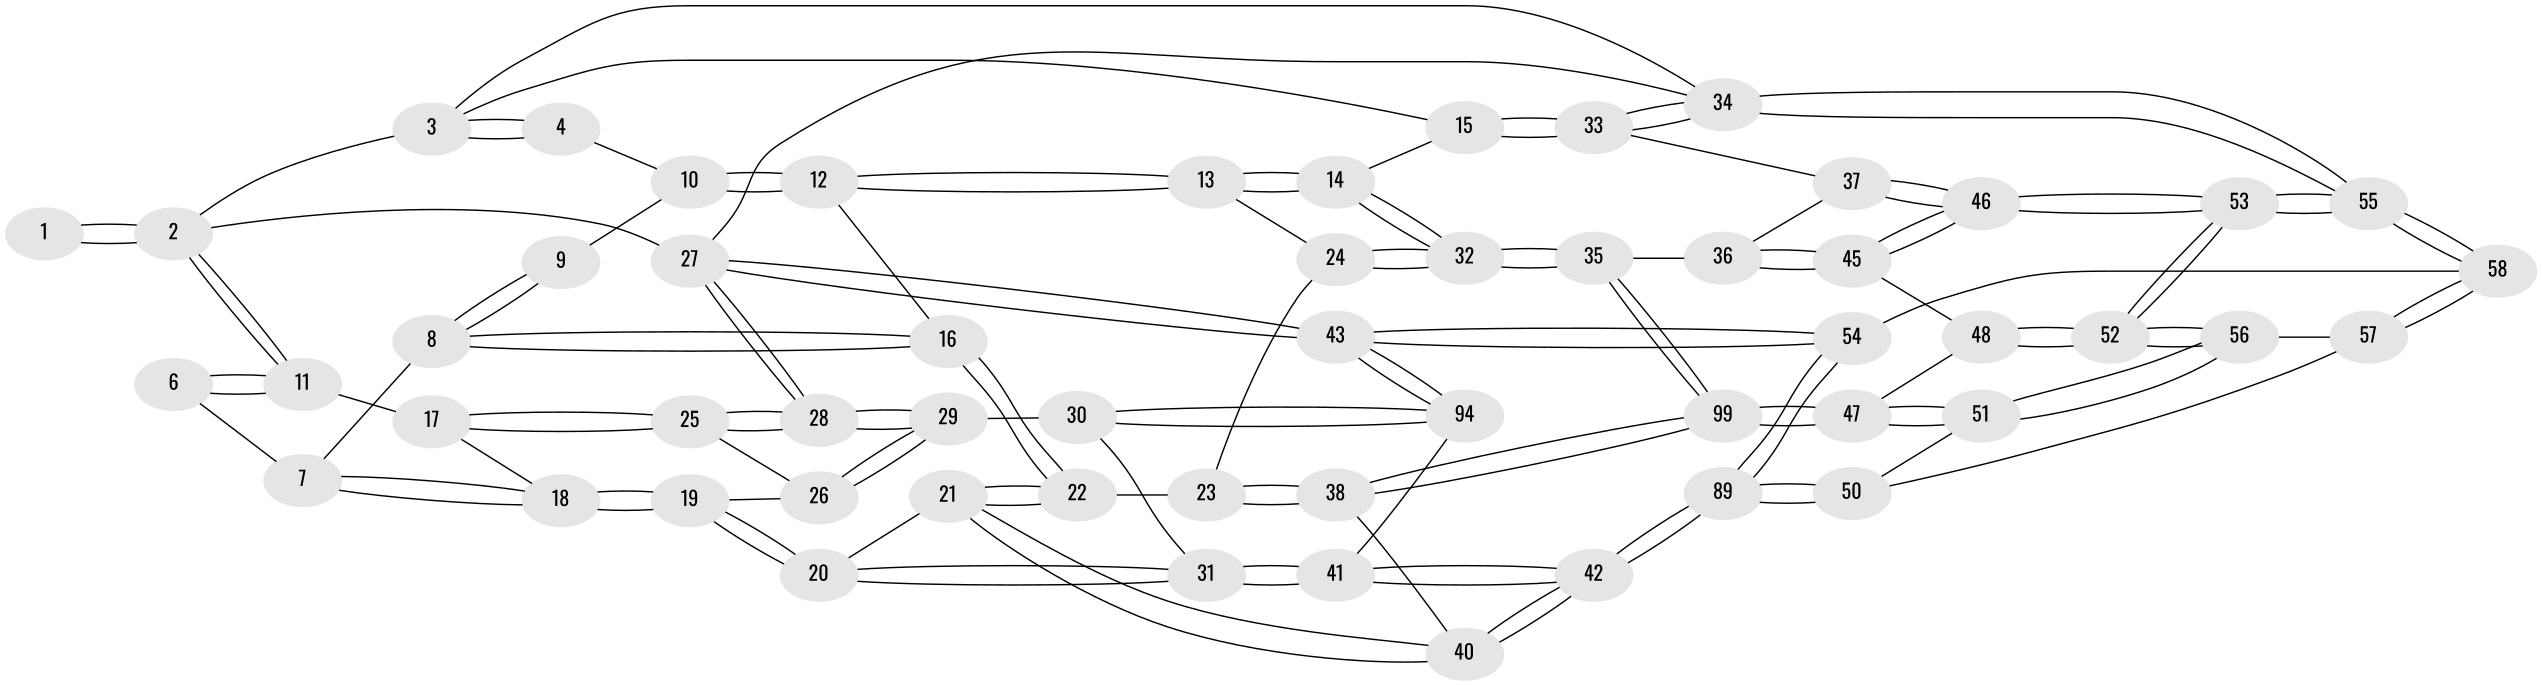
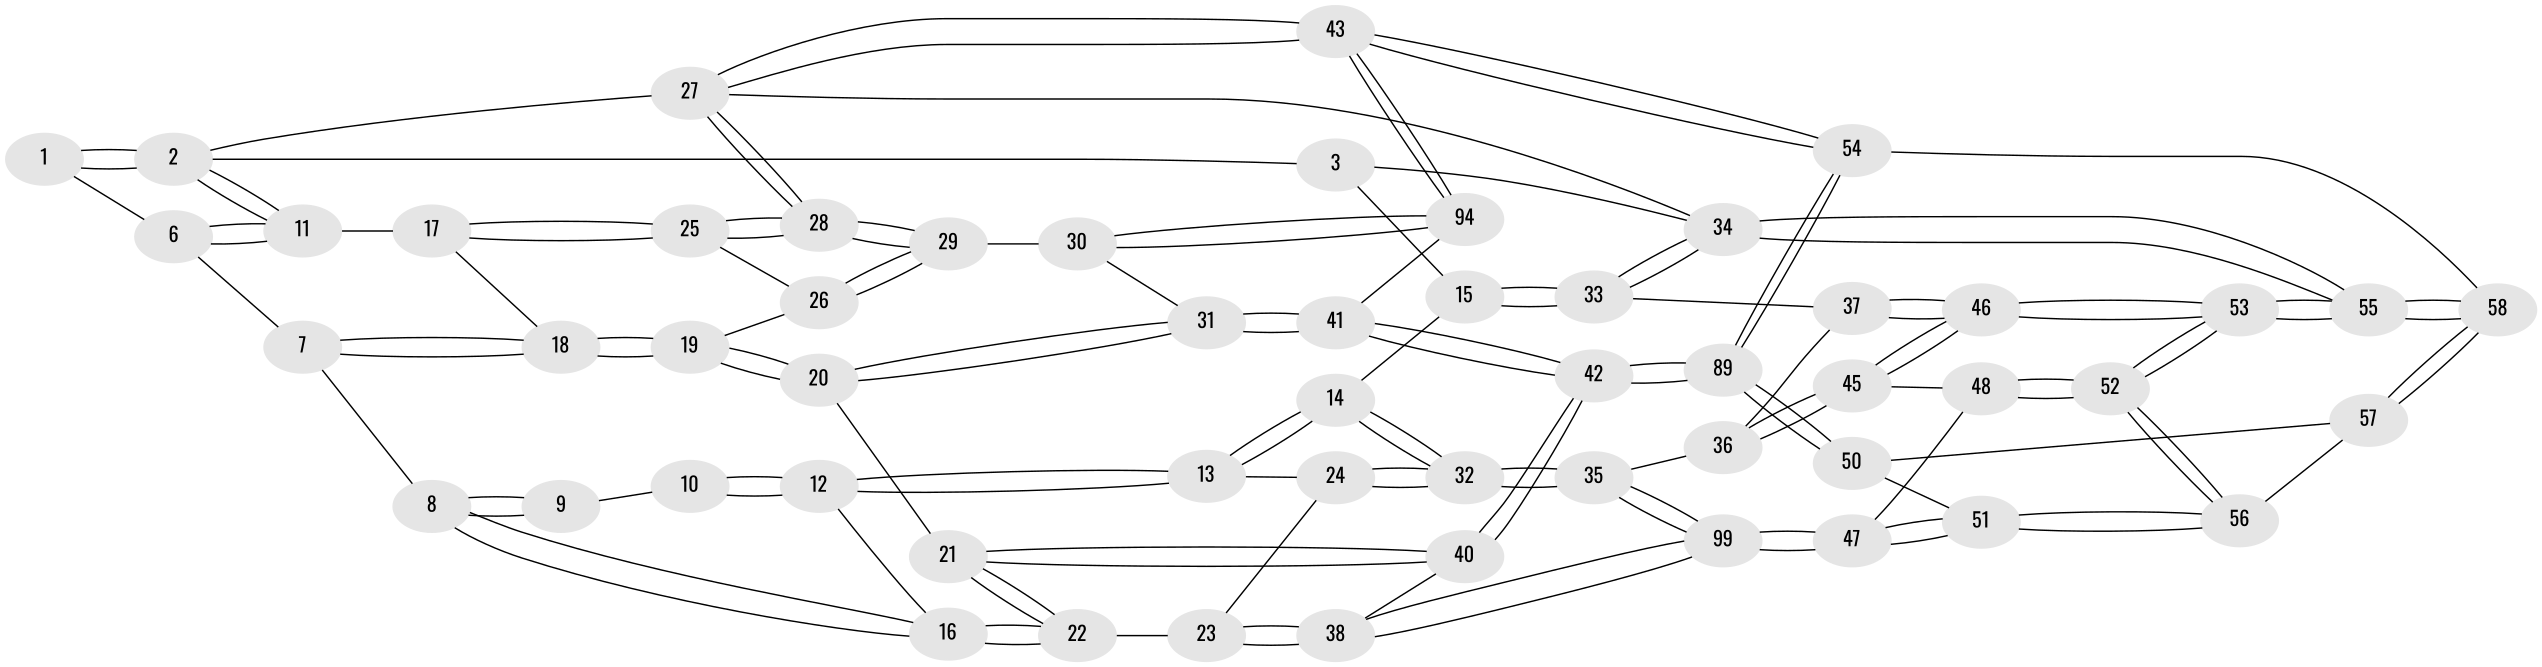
(561, 129) -> none
none -> (109, 198)
